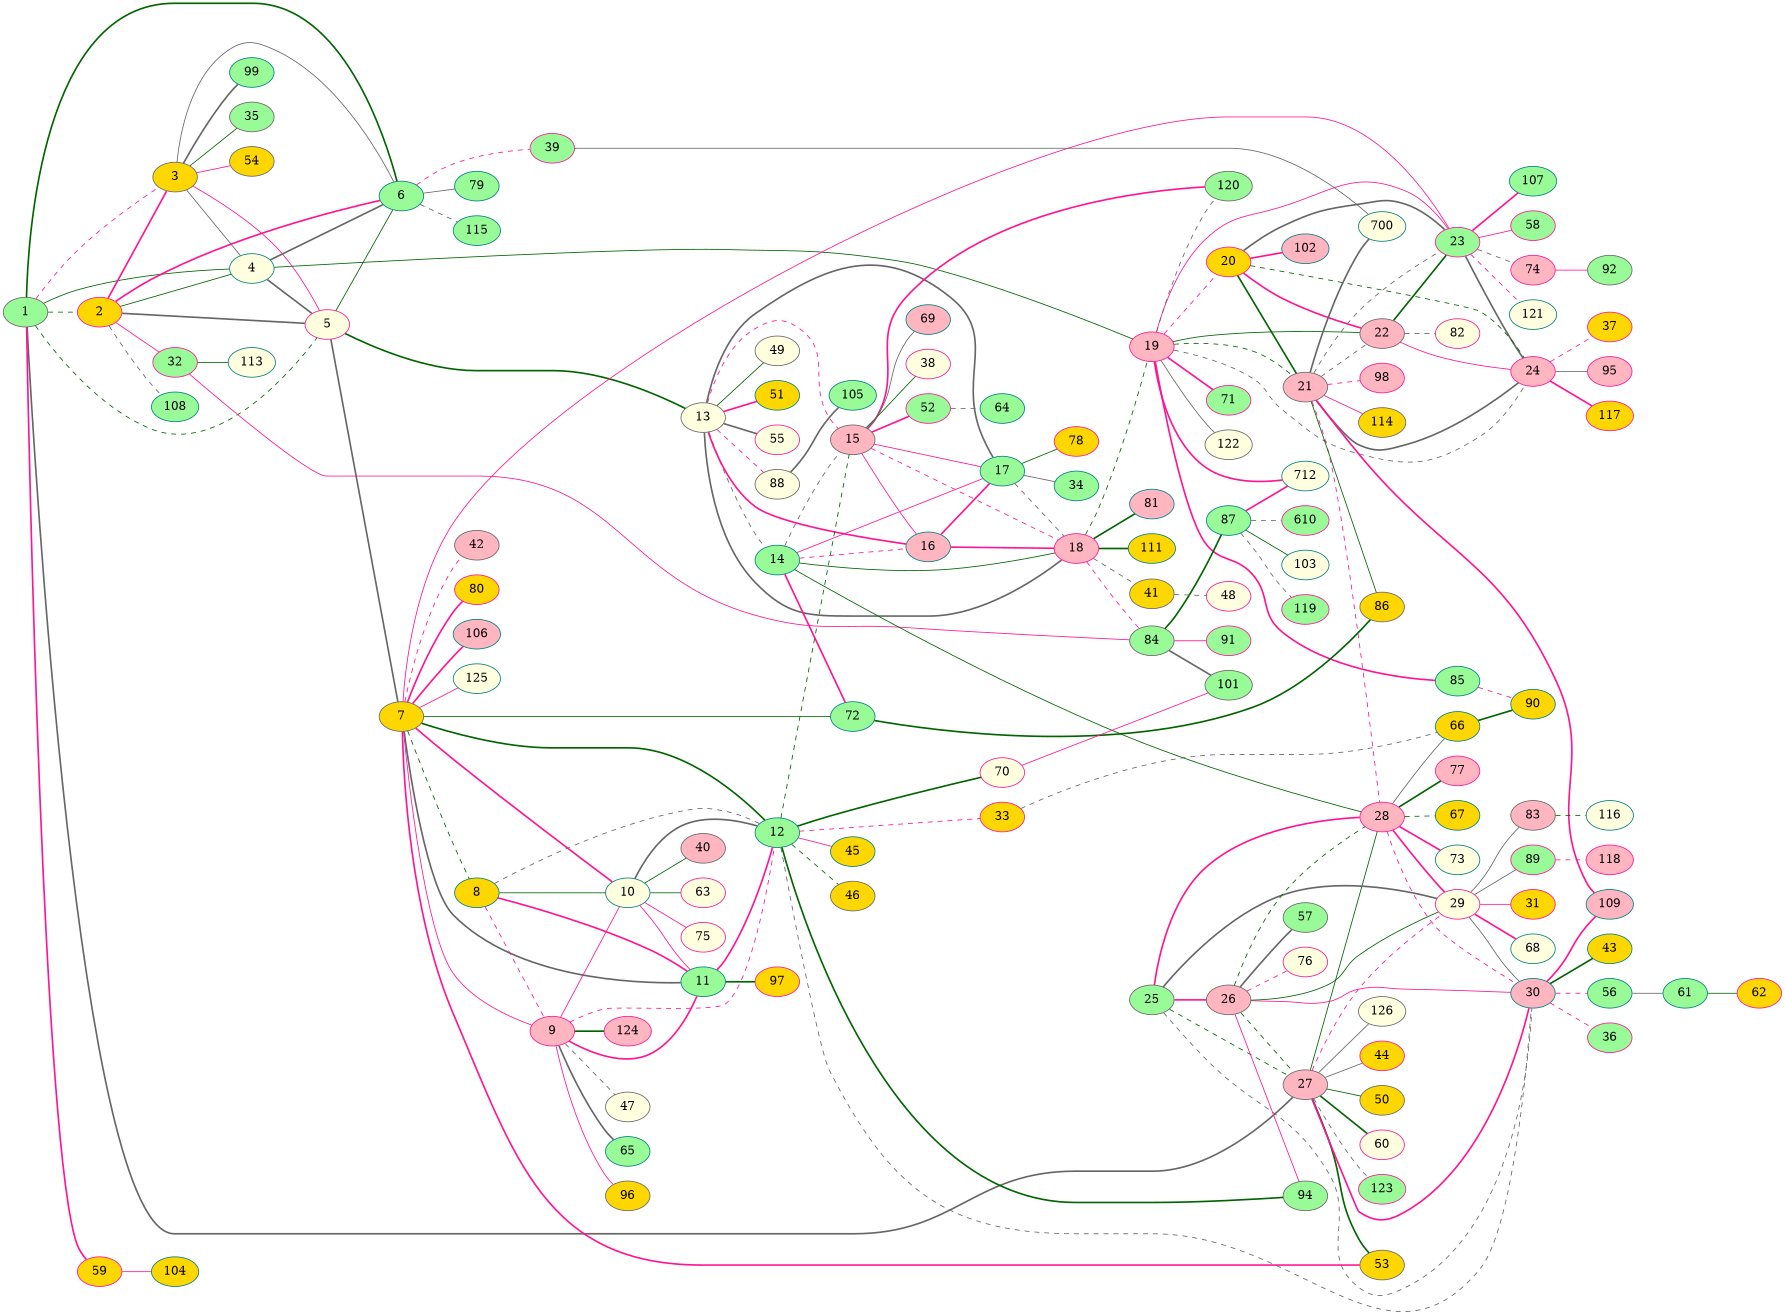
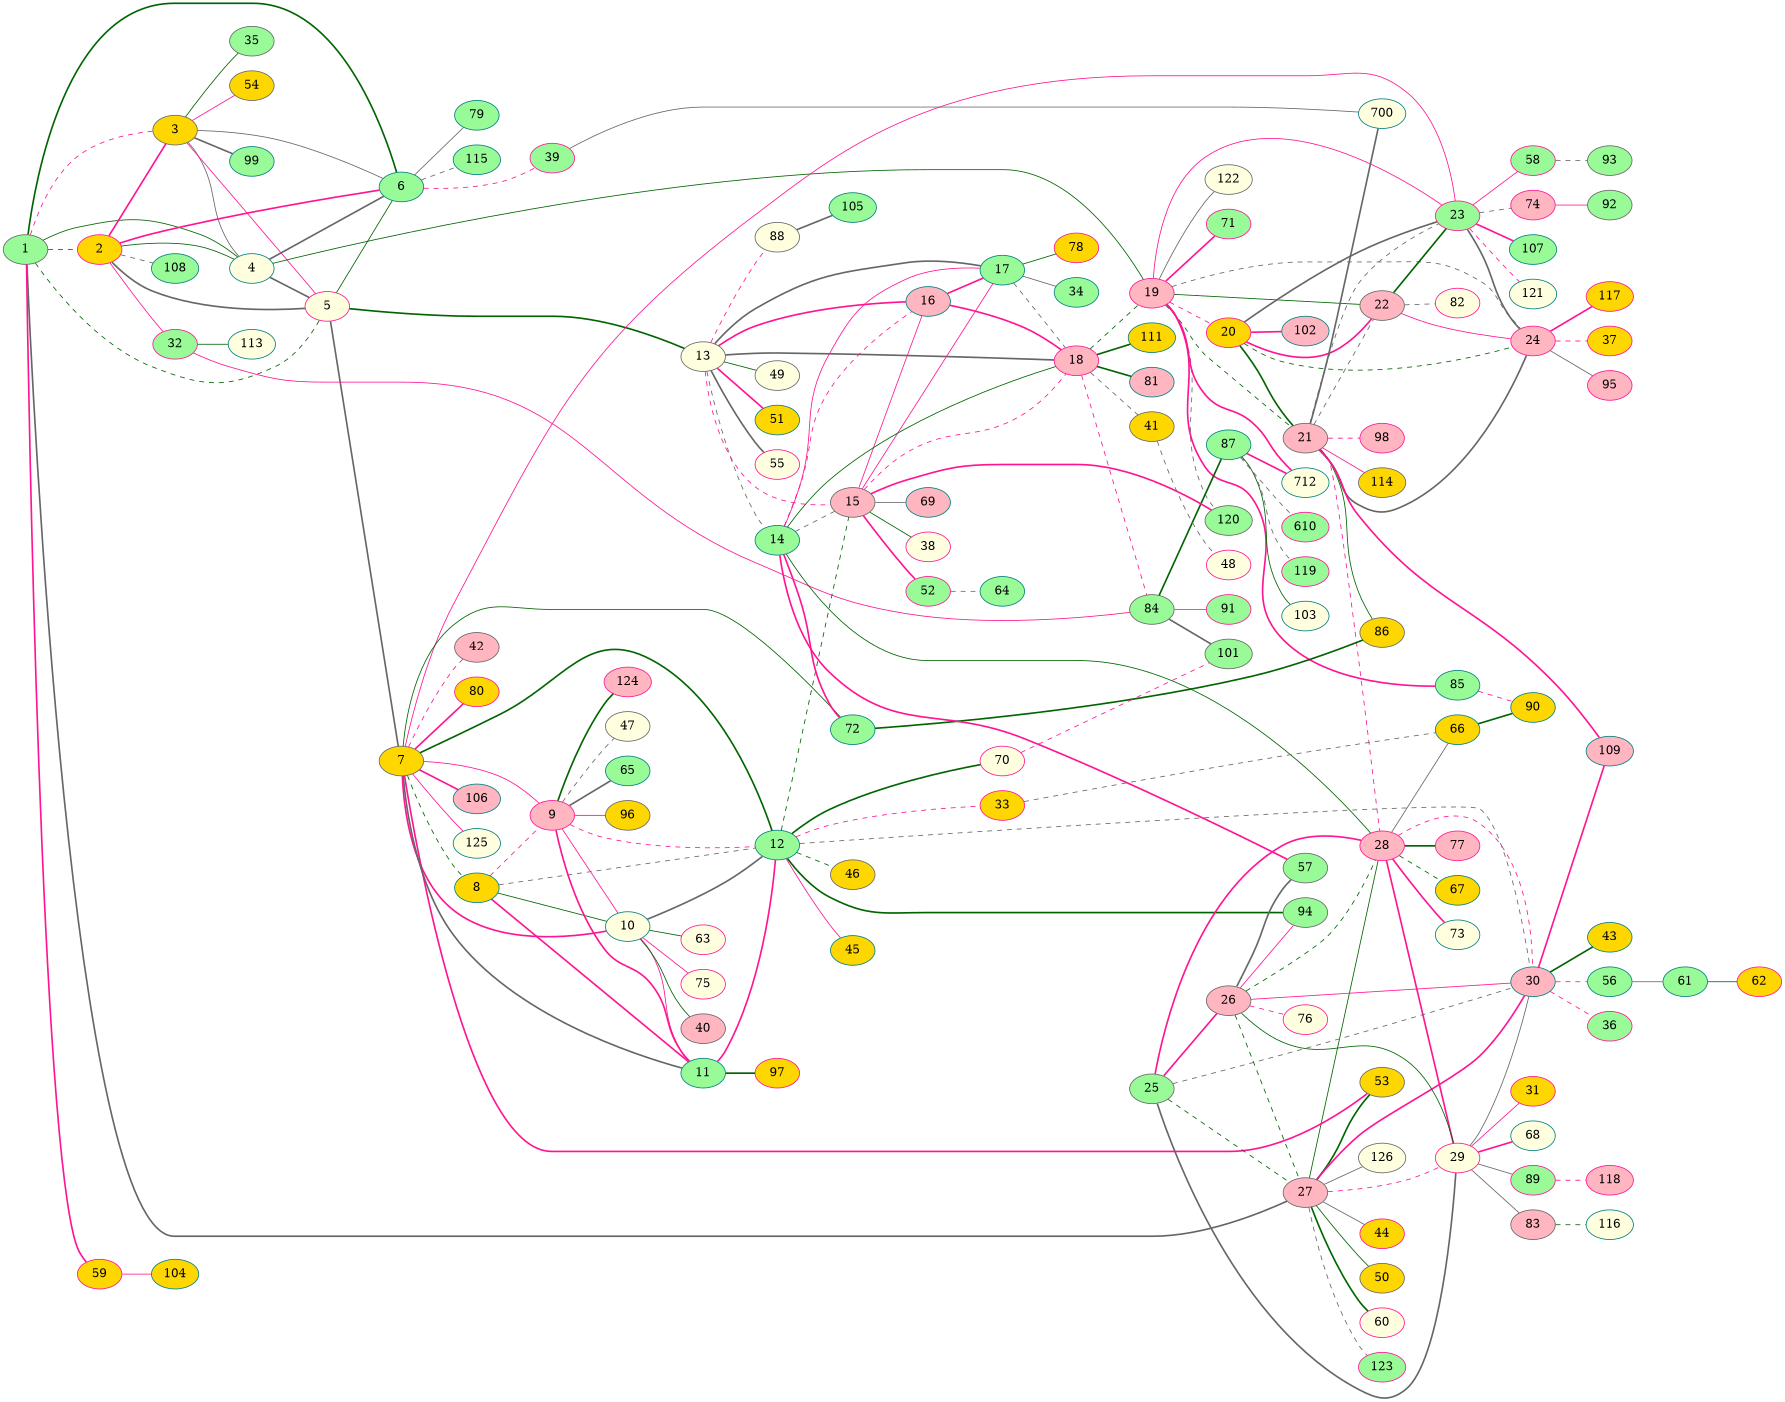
none -> (1610, 161)
(1120, 727) -> (1115, 708)
none -> (1001, 731)
